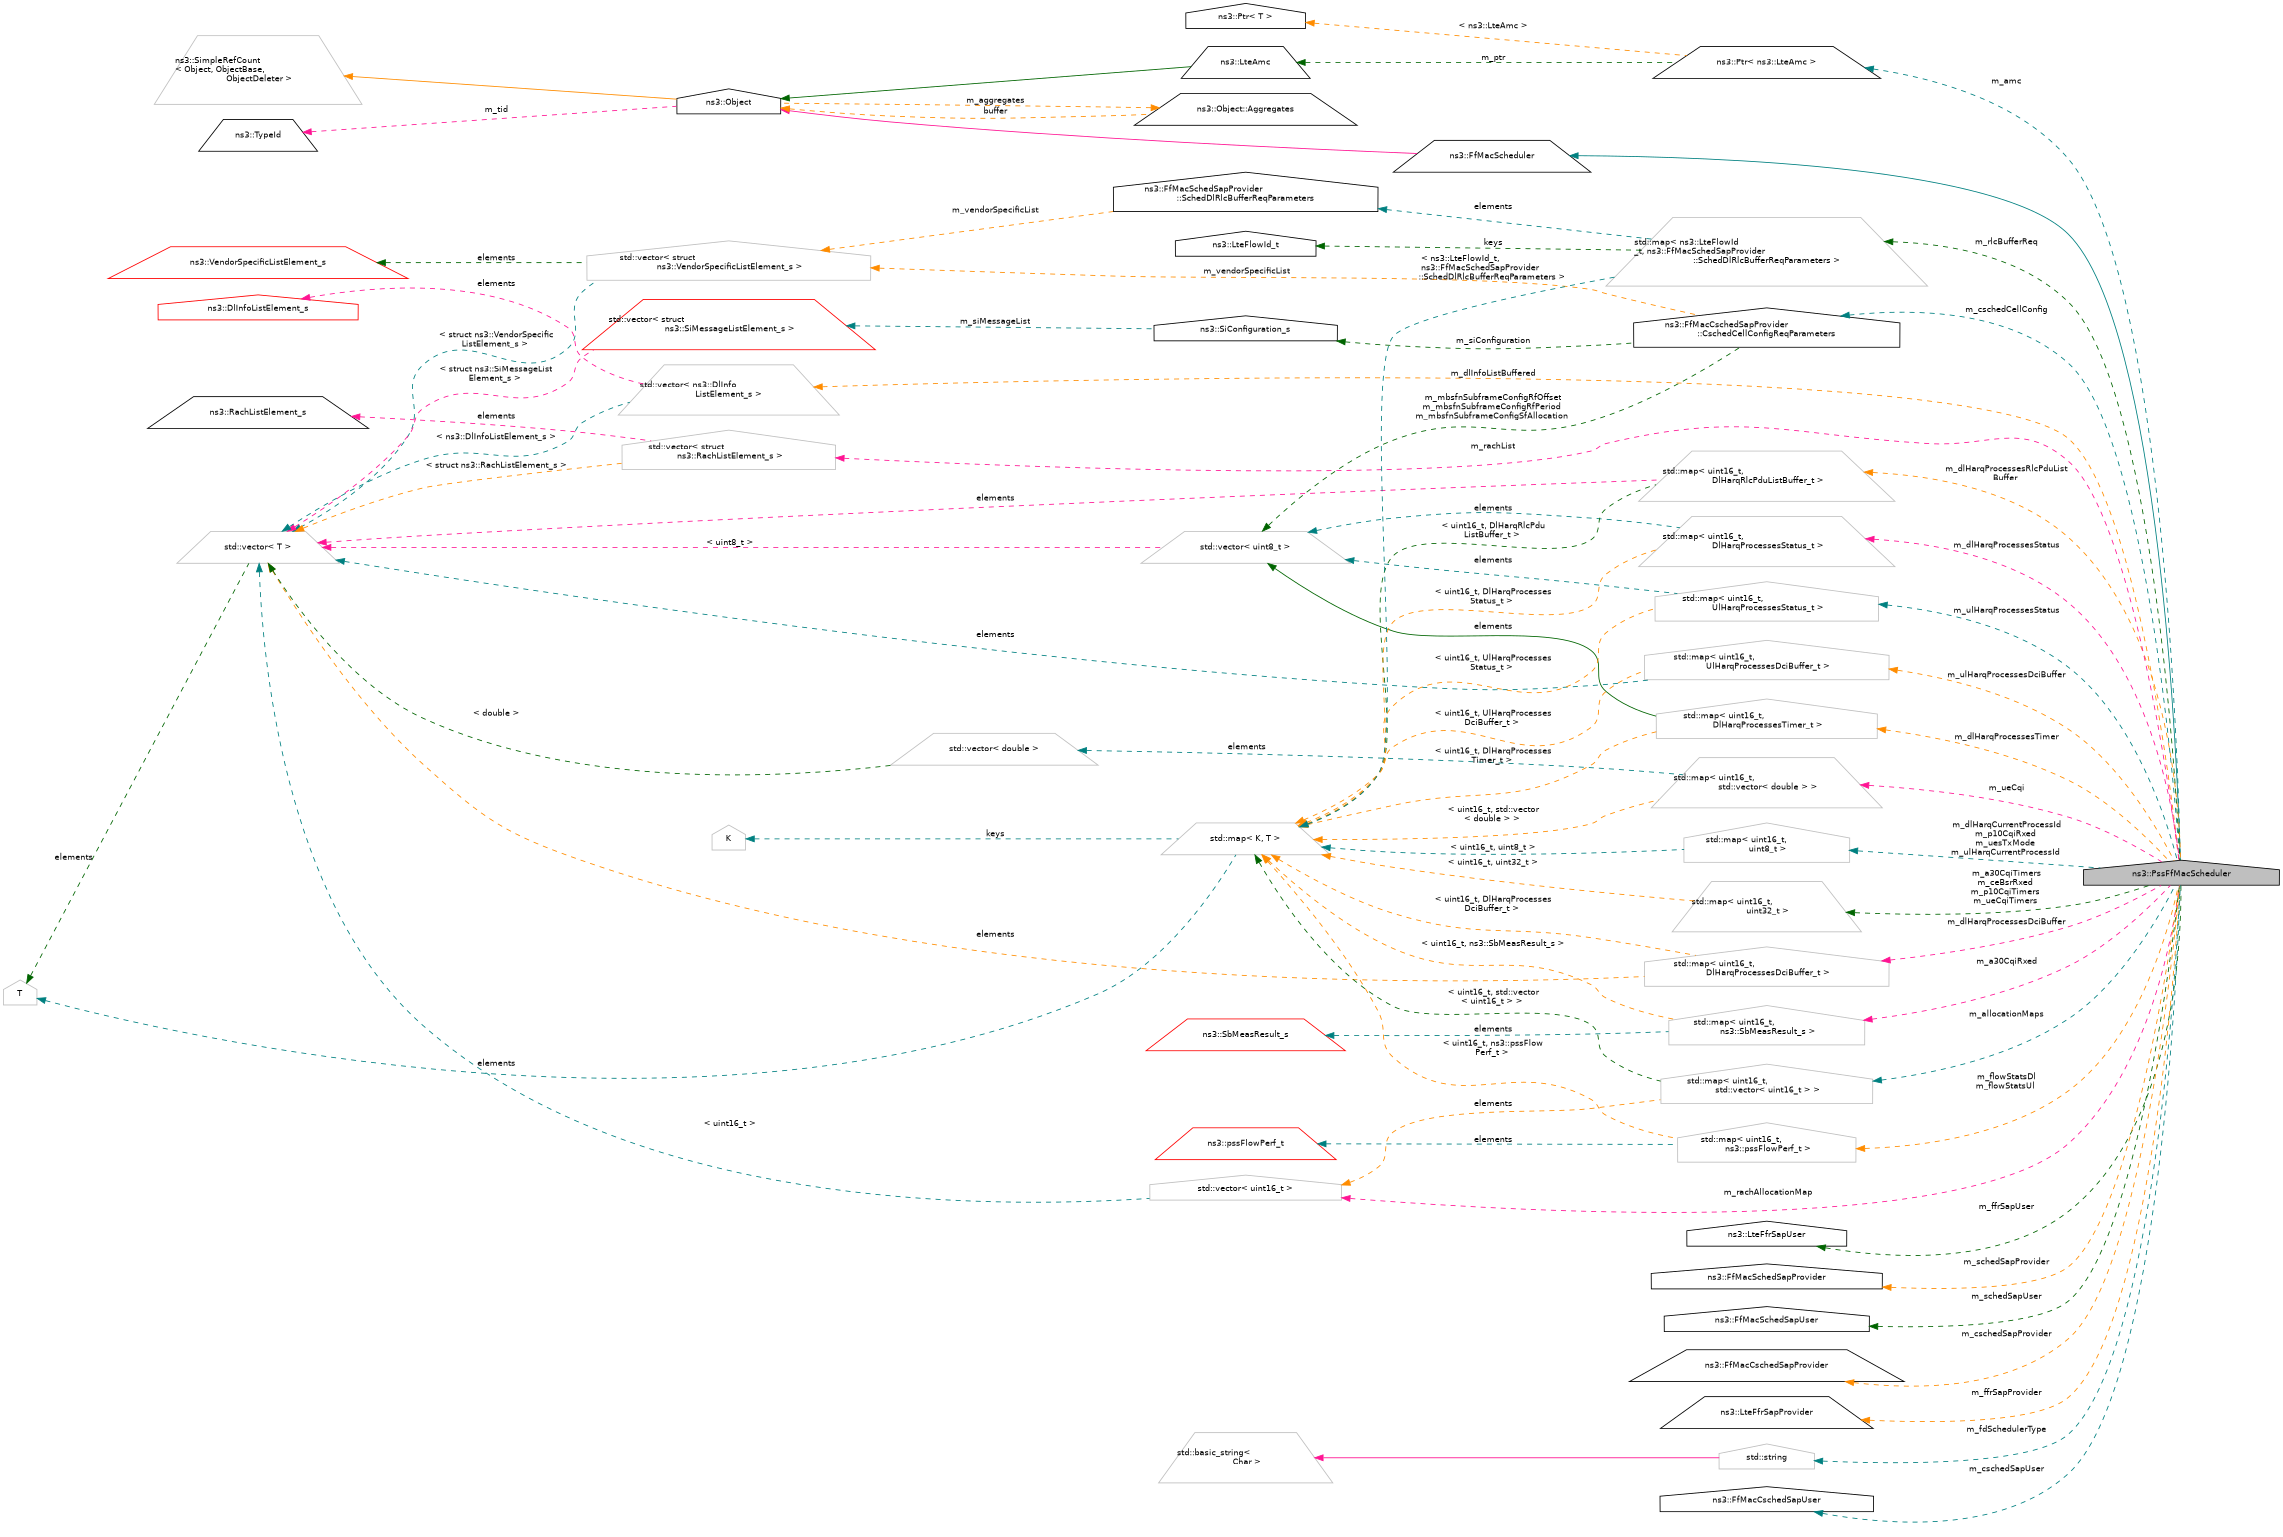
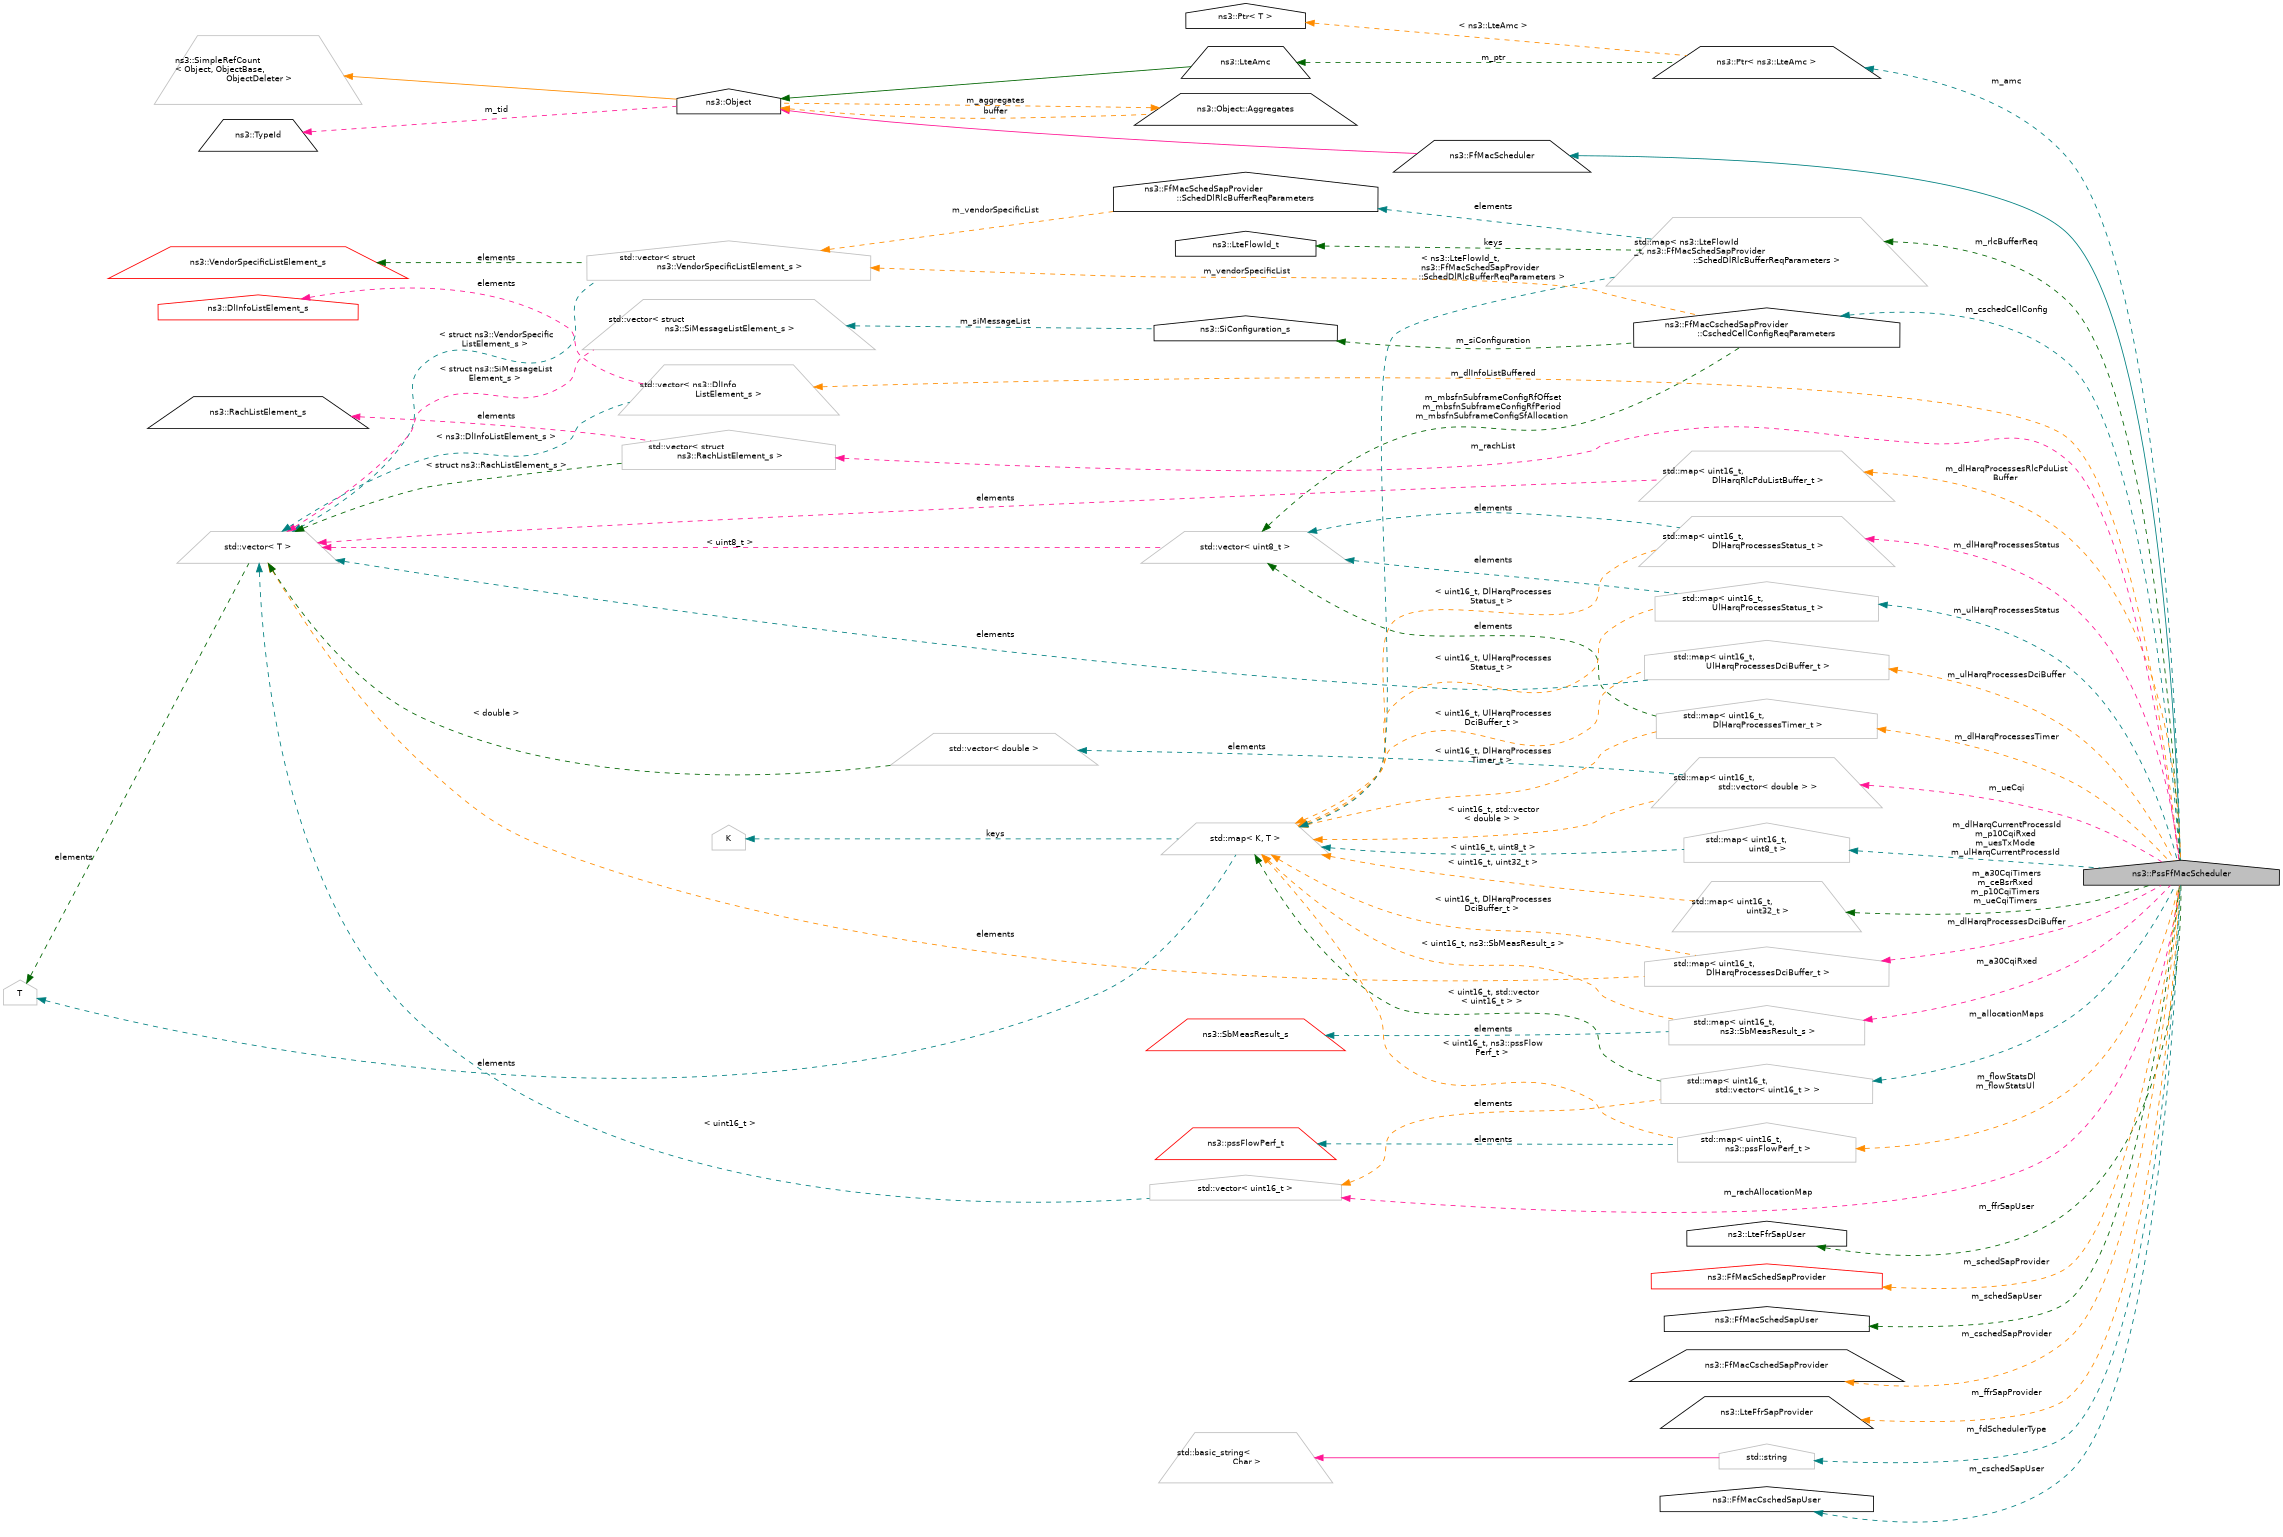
(729, 325) -> (729, 325)
(459, 482) -> (459, 482)
(1399, 553) -> none
(1477, 636) -> (1477, 636)
(1767, 1278) -> (1767, 1278)
